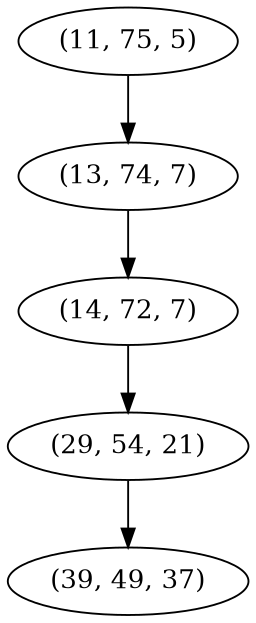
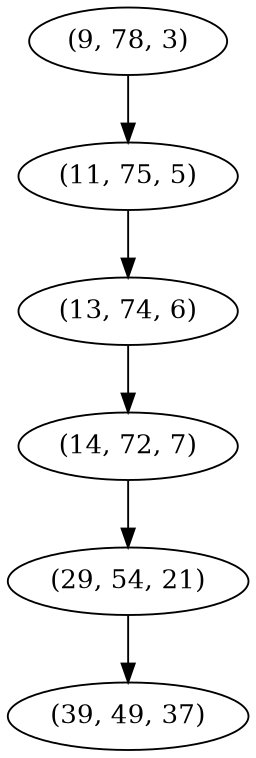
none -> (128, 41)
(128, 176) -> (128, 311)
